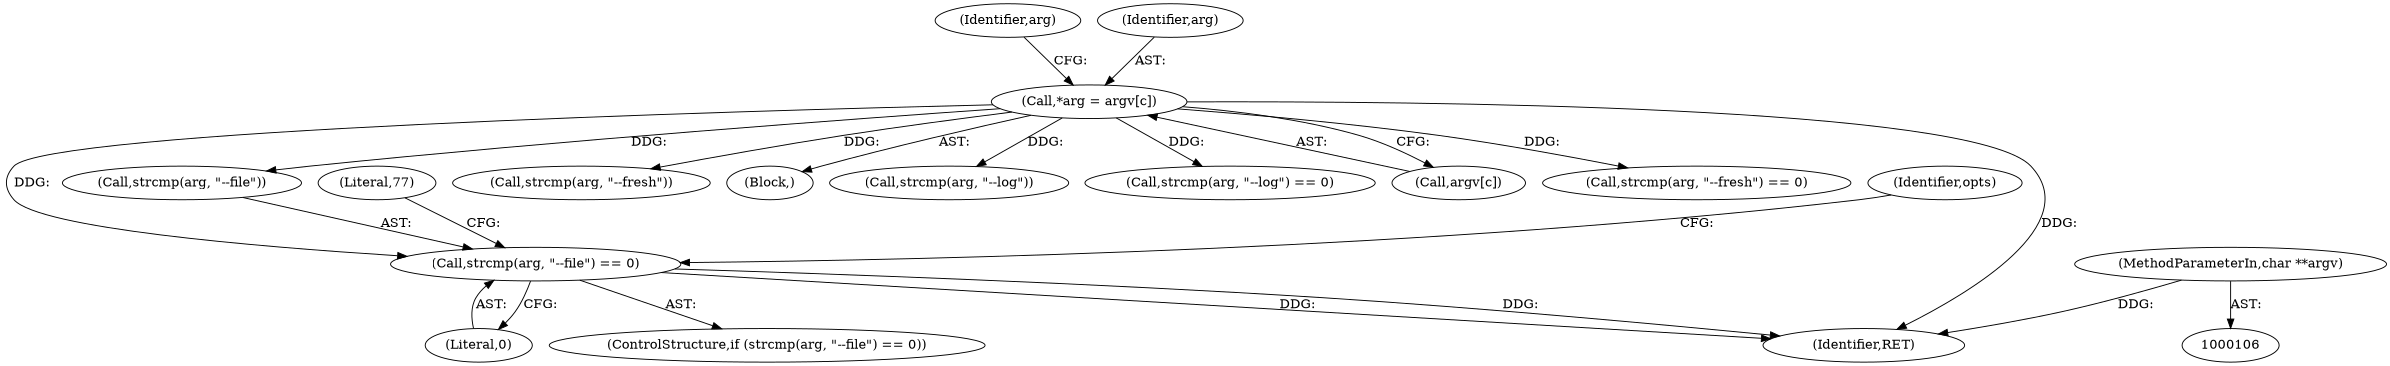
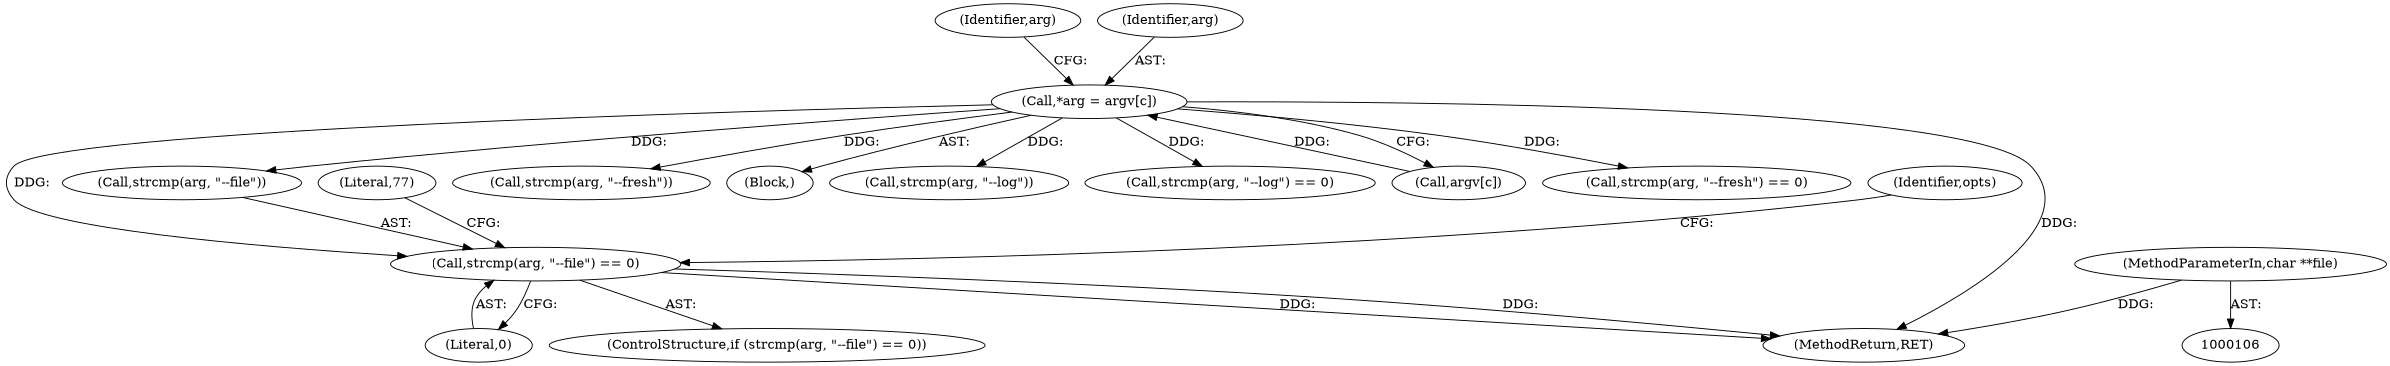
(1314, 142) -> (1314, 142)
(2231, 264) -> (2231, 264)
(1864, 345) -> (1864, 345)
